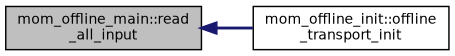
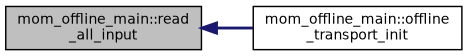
(351, 28) -> (358, 28)
